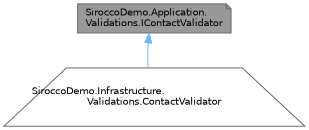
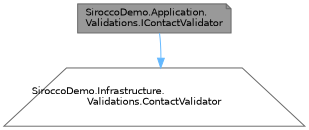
(148, 55) -> (161, 46)
